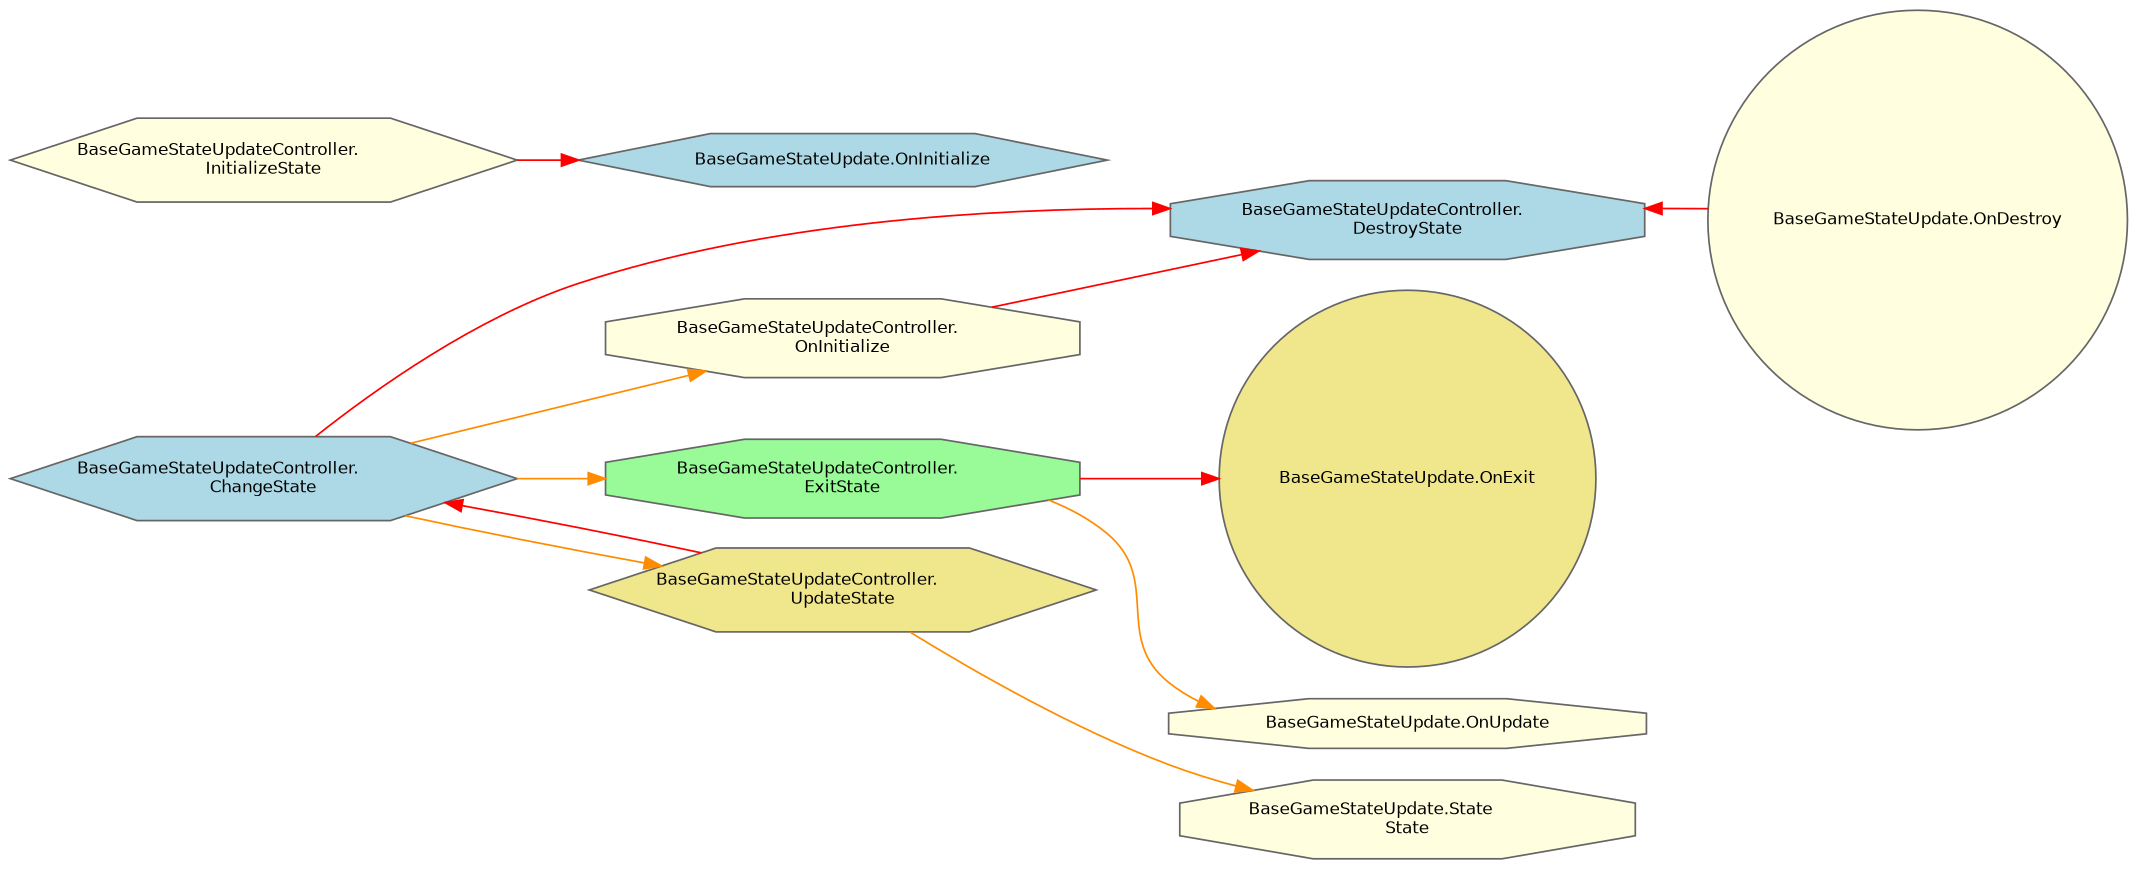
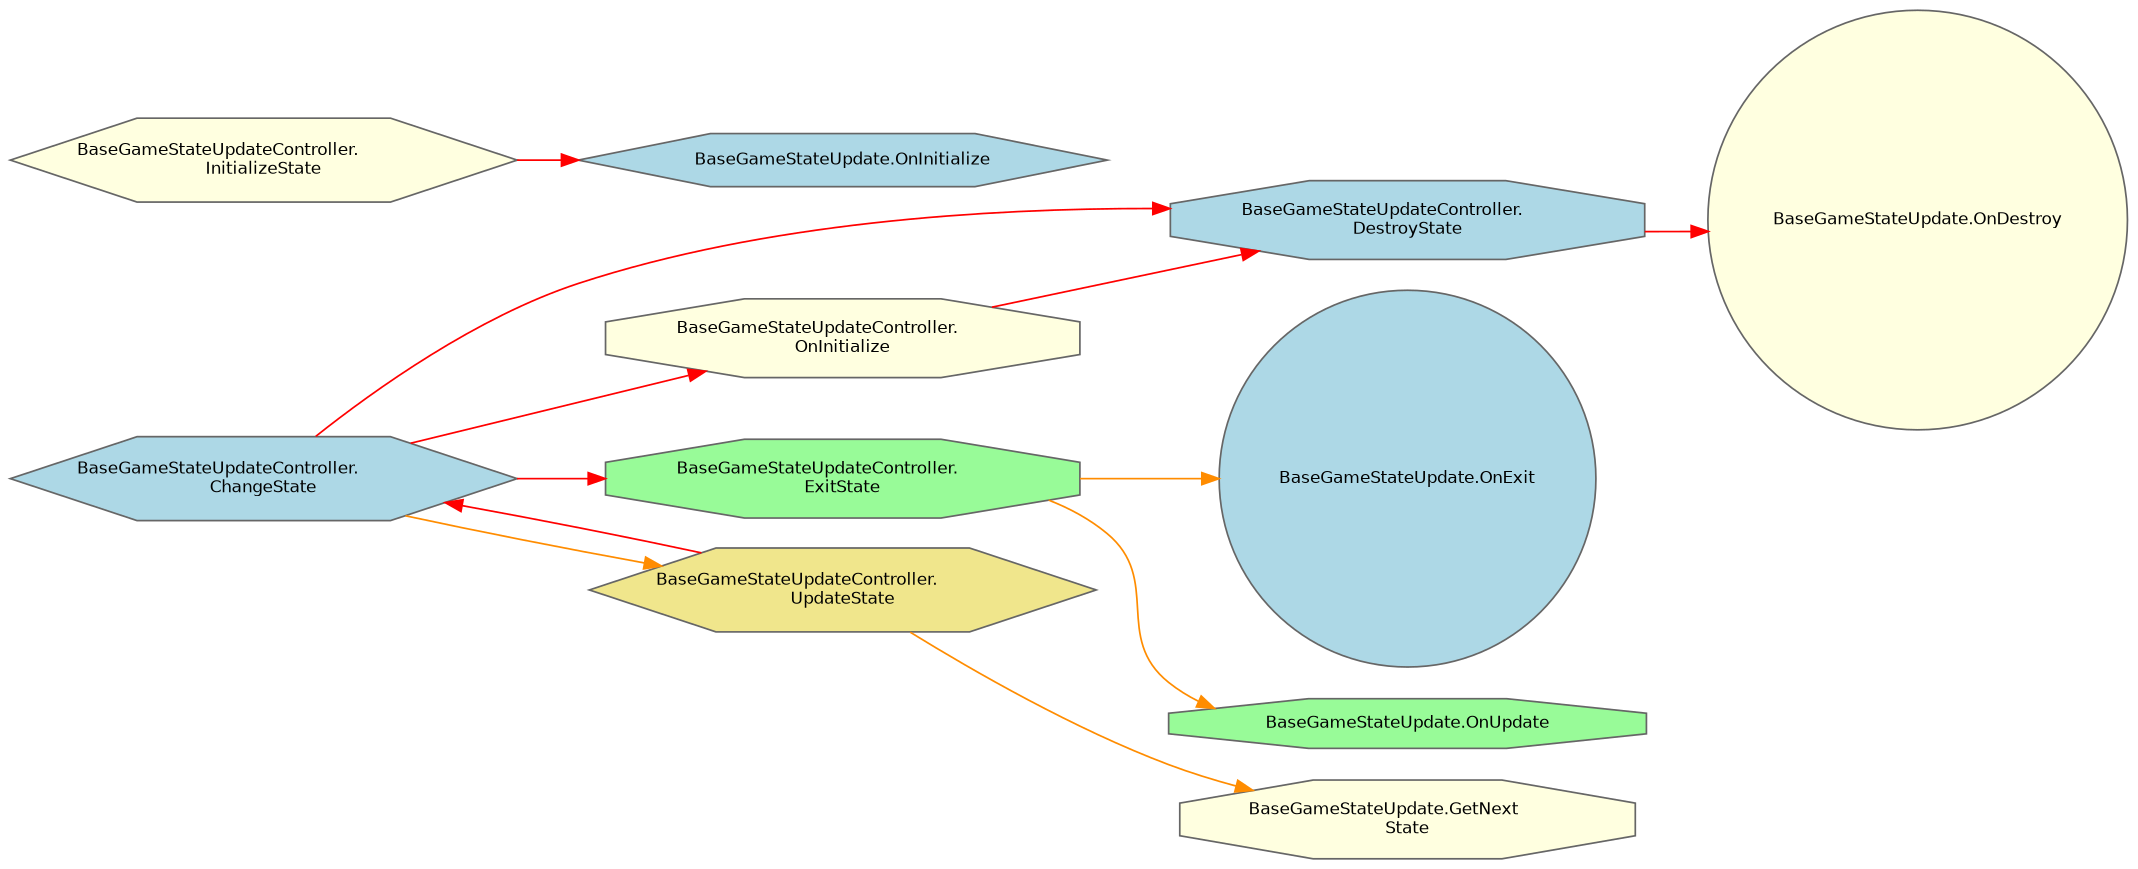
(1685, 209) -> (1668, 232)
(550, 409) -> (550, 409)
(553, 479) -> (553, 479)
(1141, 479) -> (1141, 479)
(1408, 479) -> (1408, 479)
(1408, 724) -> (1408, 724)
(1408, 819) -> (1408, 819)
